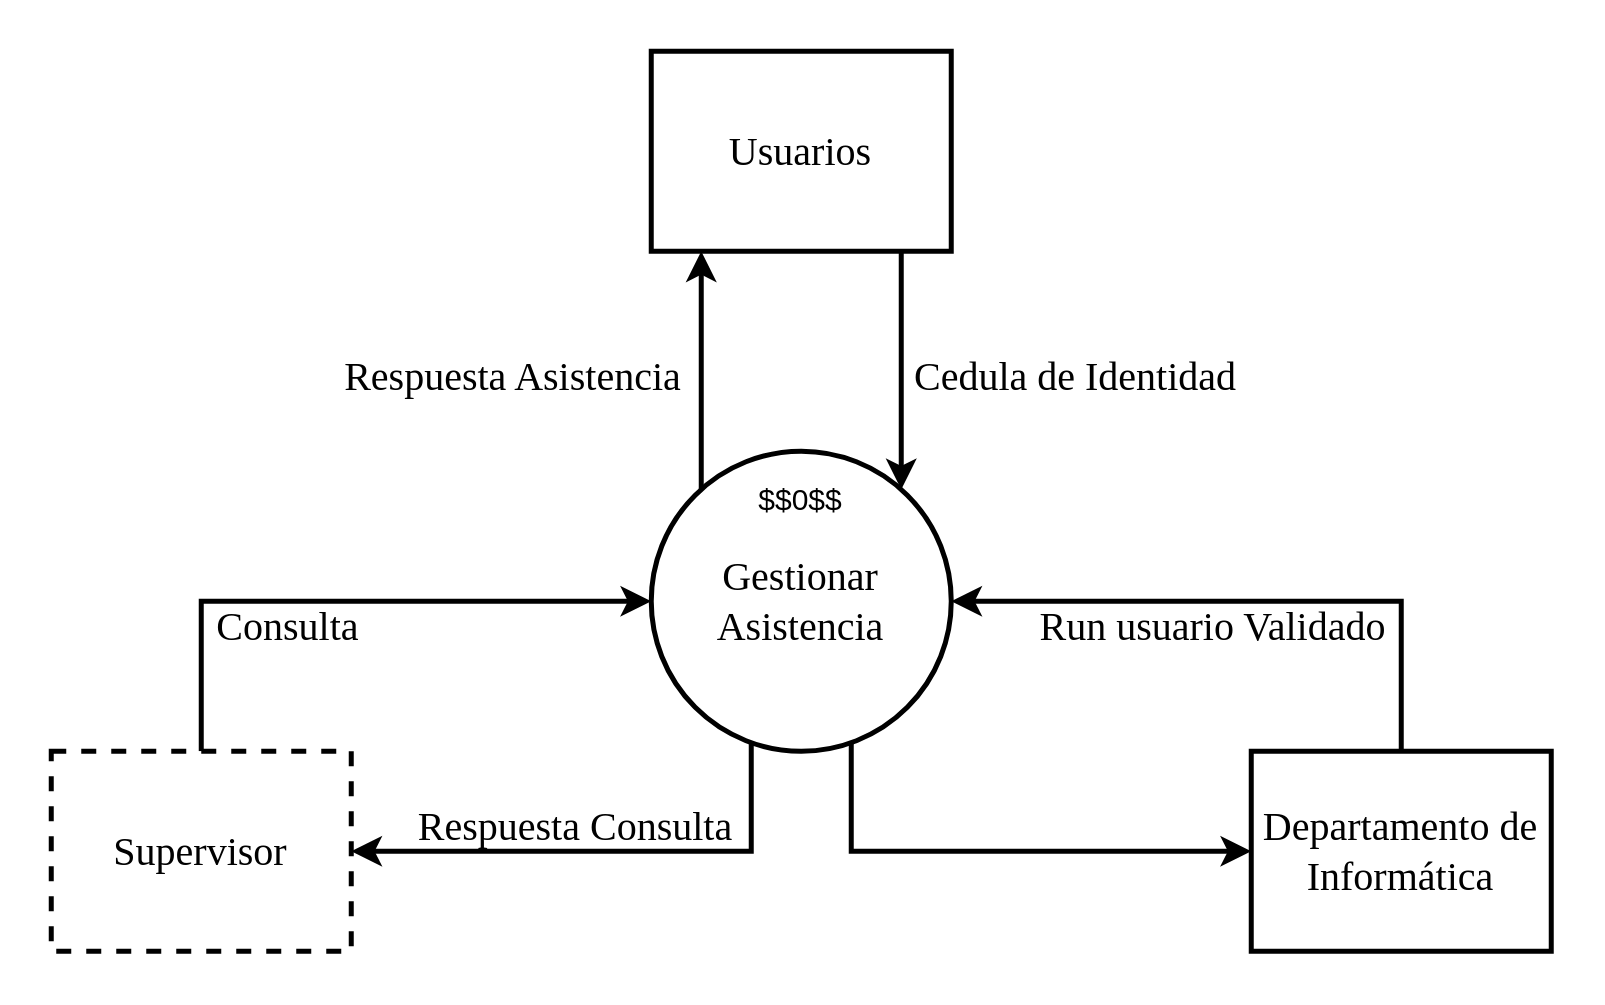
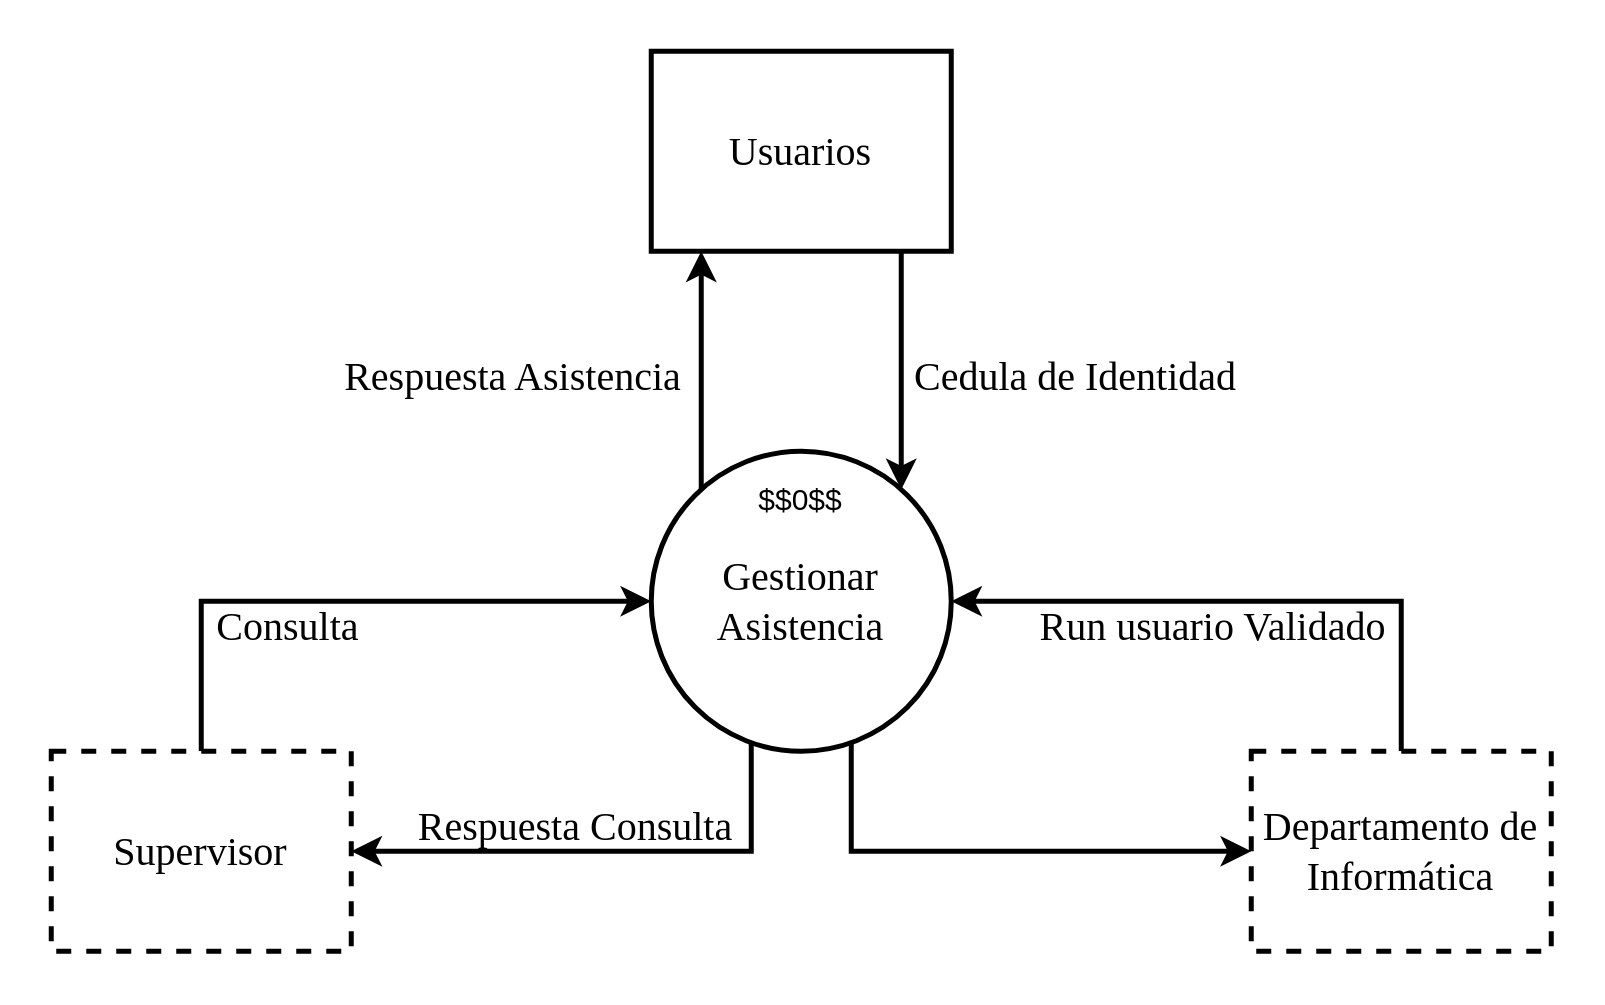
(1401, 851) -> (1401, 851)
